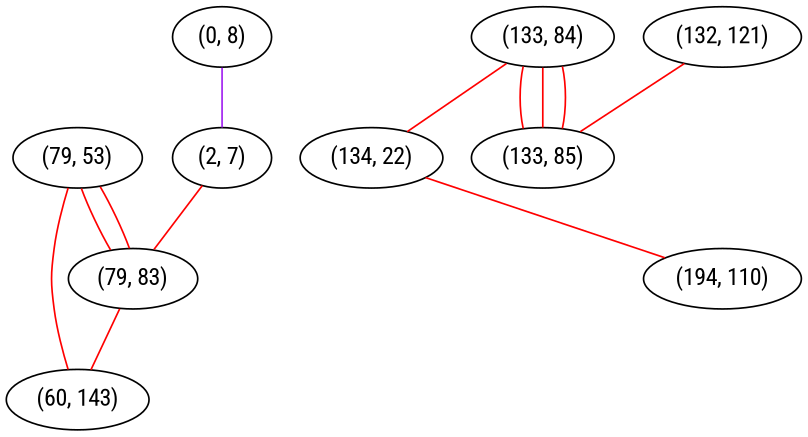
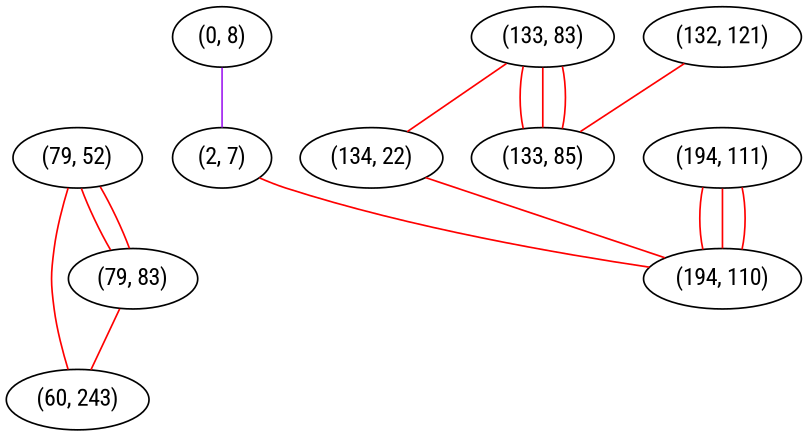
(543, 37) -> (543, 37)
(78, 158) -> (78, 158)
none -> (722, 158)
(178, 218) -> (452, 232)
(78, 400) -> (78, 400)
